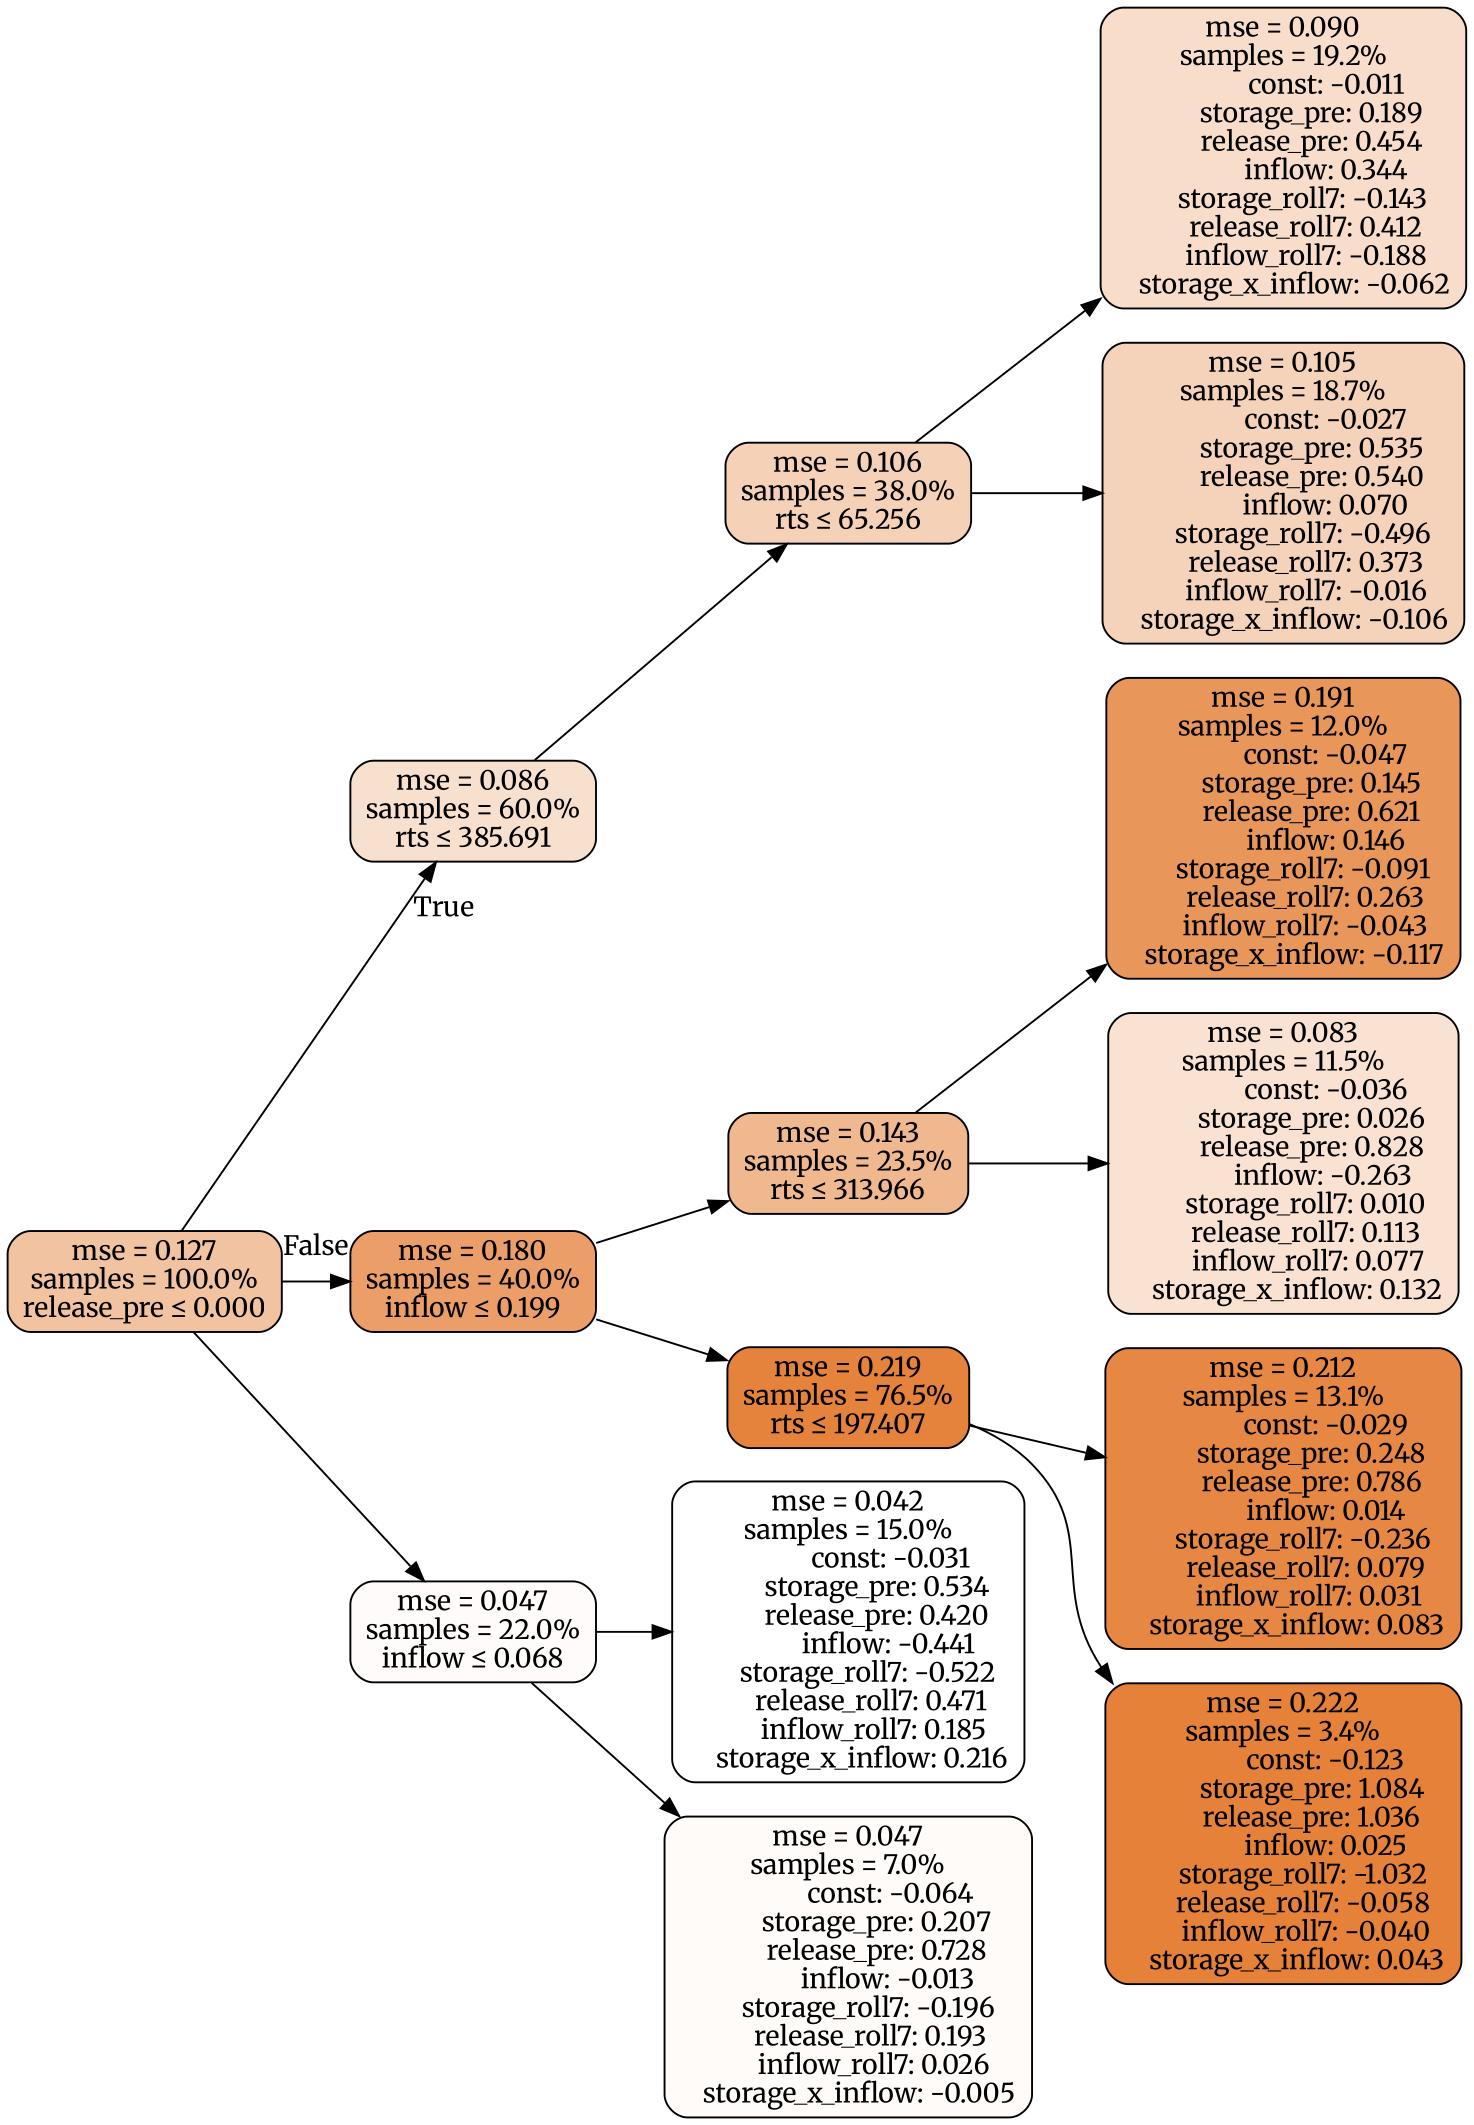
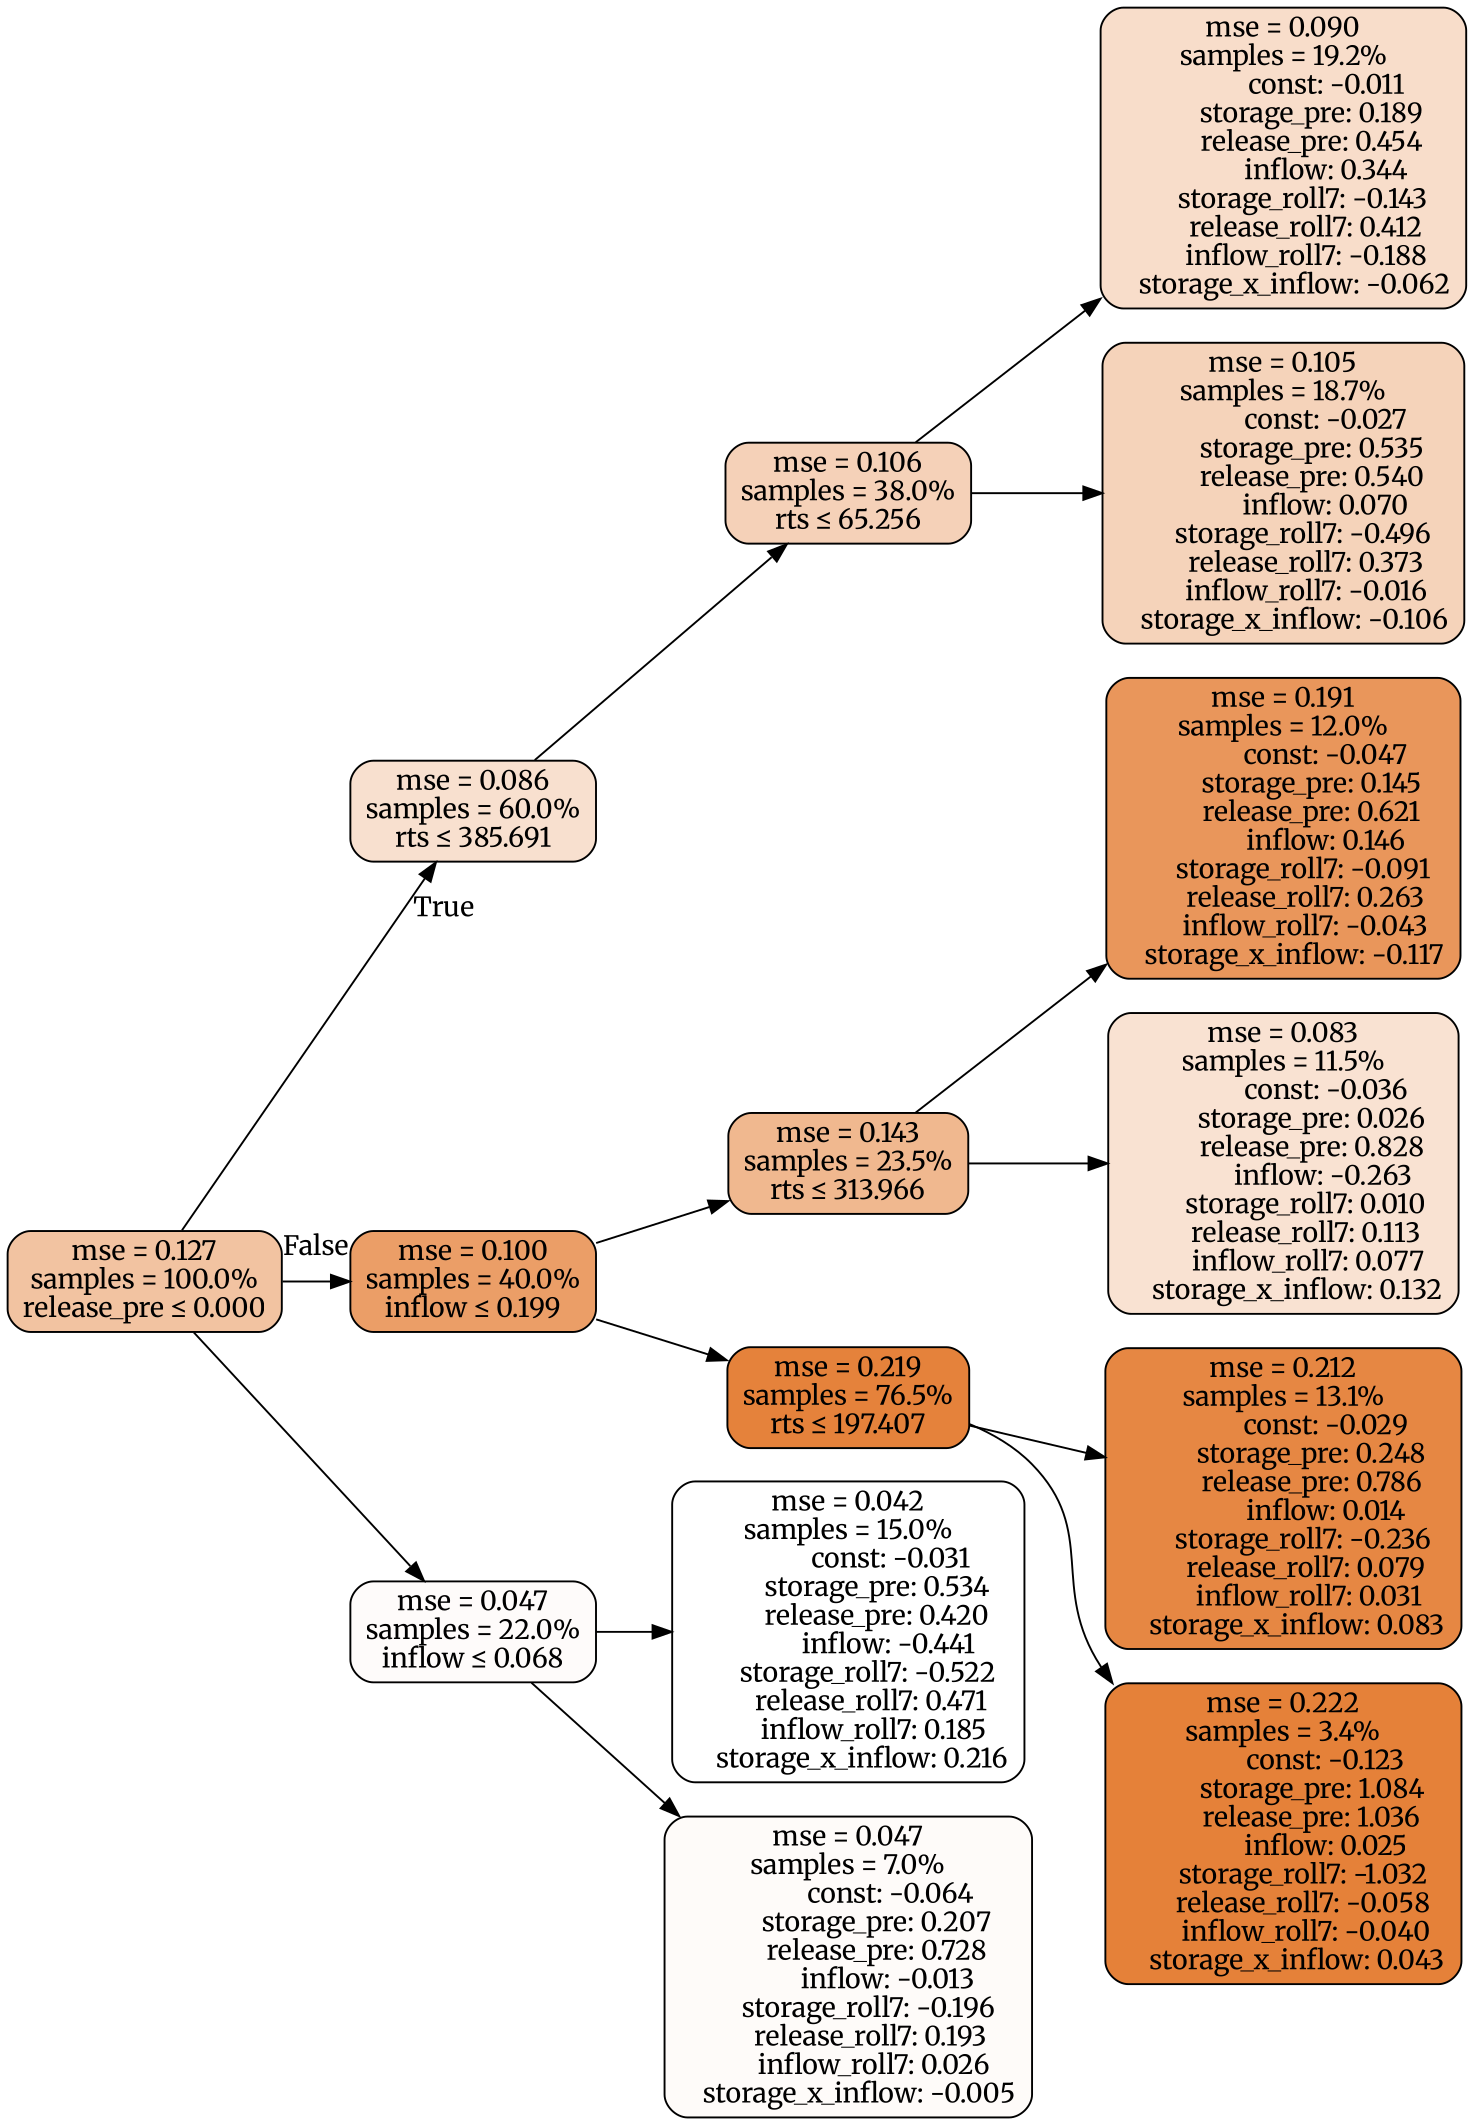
(473, 1282) -> (473, 1282)
